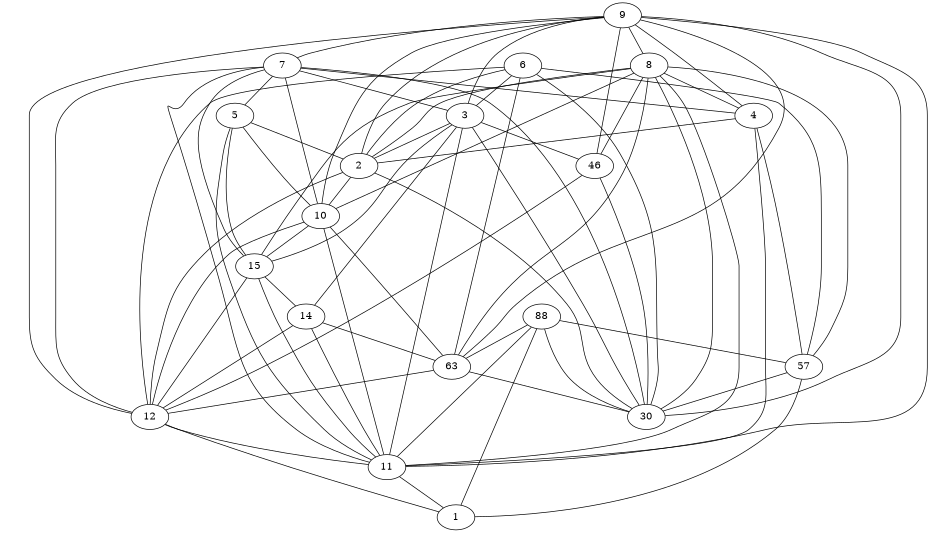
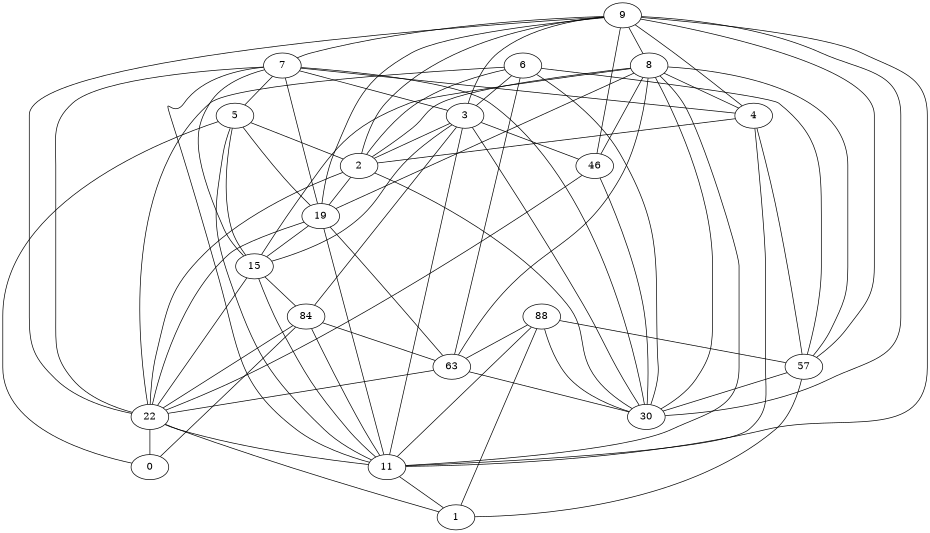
(714, 202) -> (874, 116)
(321, 216) -> (321, 216)
(306, 317) -> (306, 317)
(150, 417) -> (150, 417)
none -> (150, 467)
